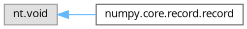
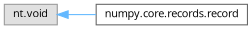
(170, 15) -> (172, 15)
